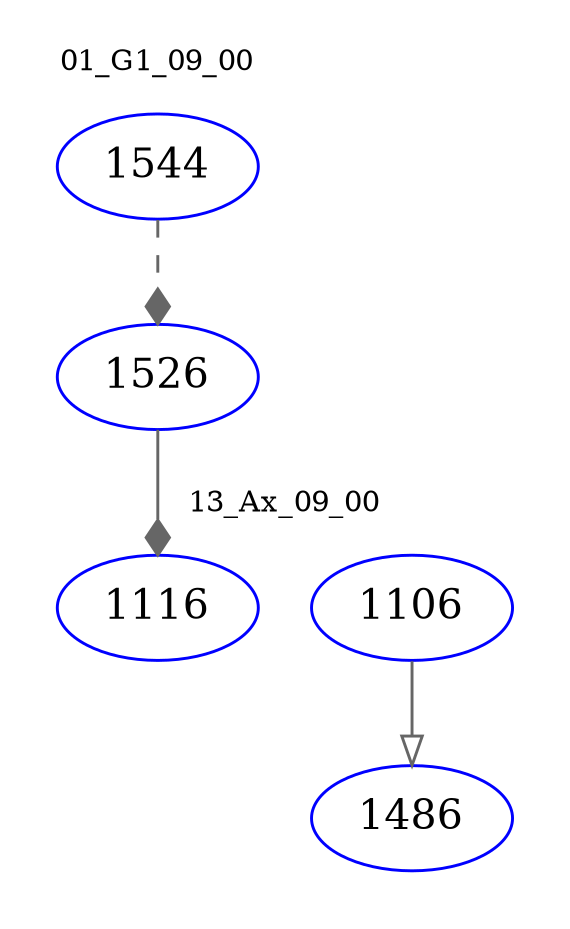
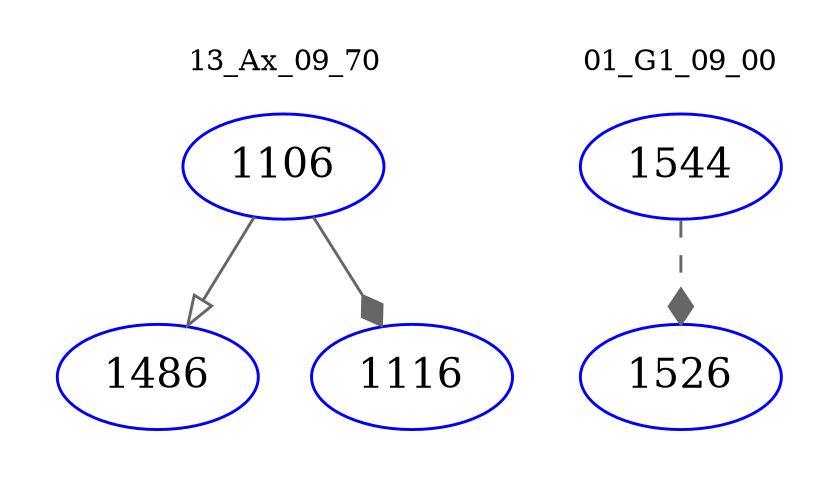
(158, 495) -> (338, 256)
(285, 504) -> (285, 63)
